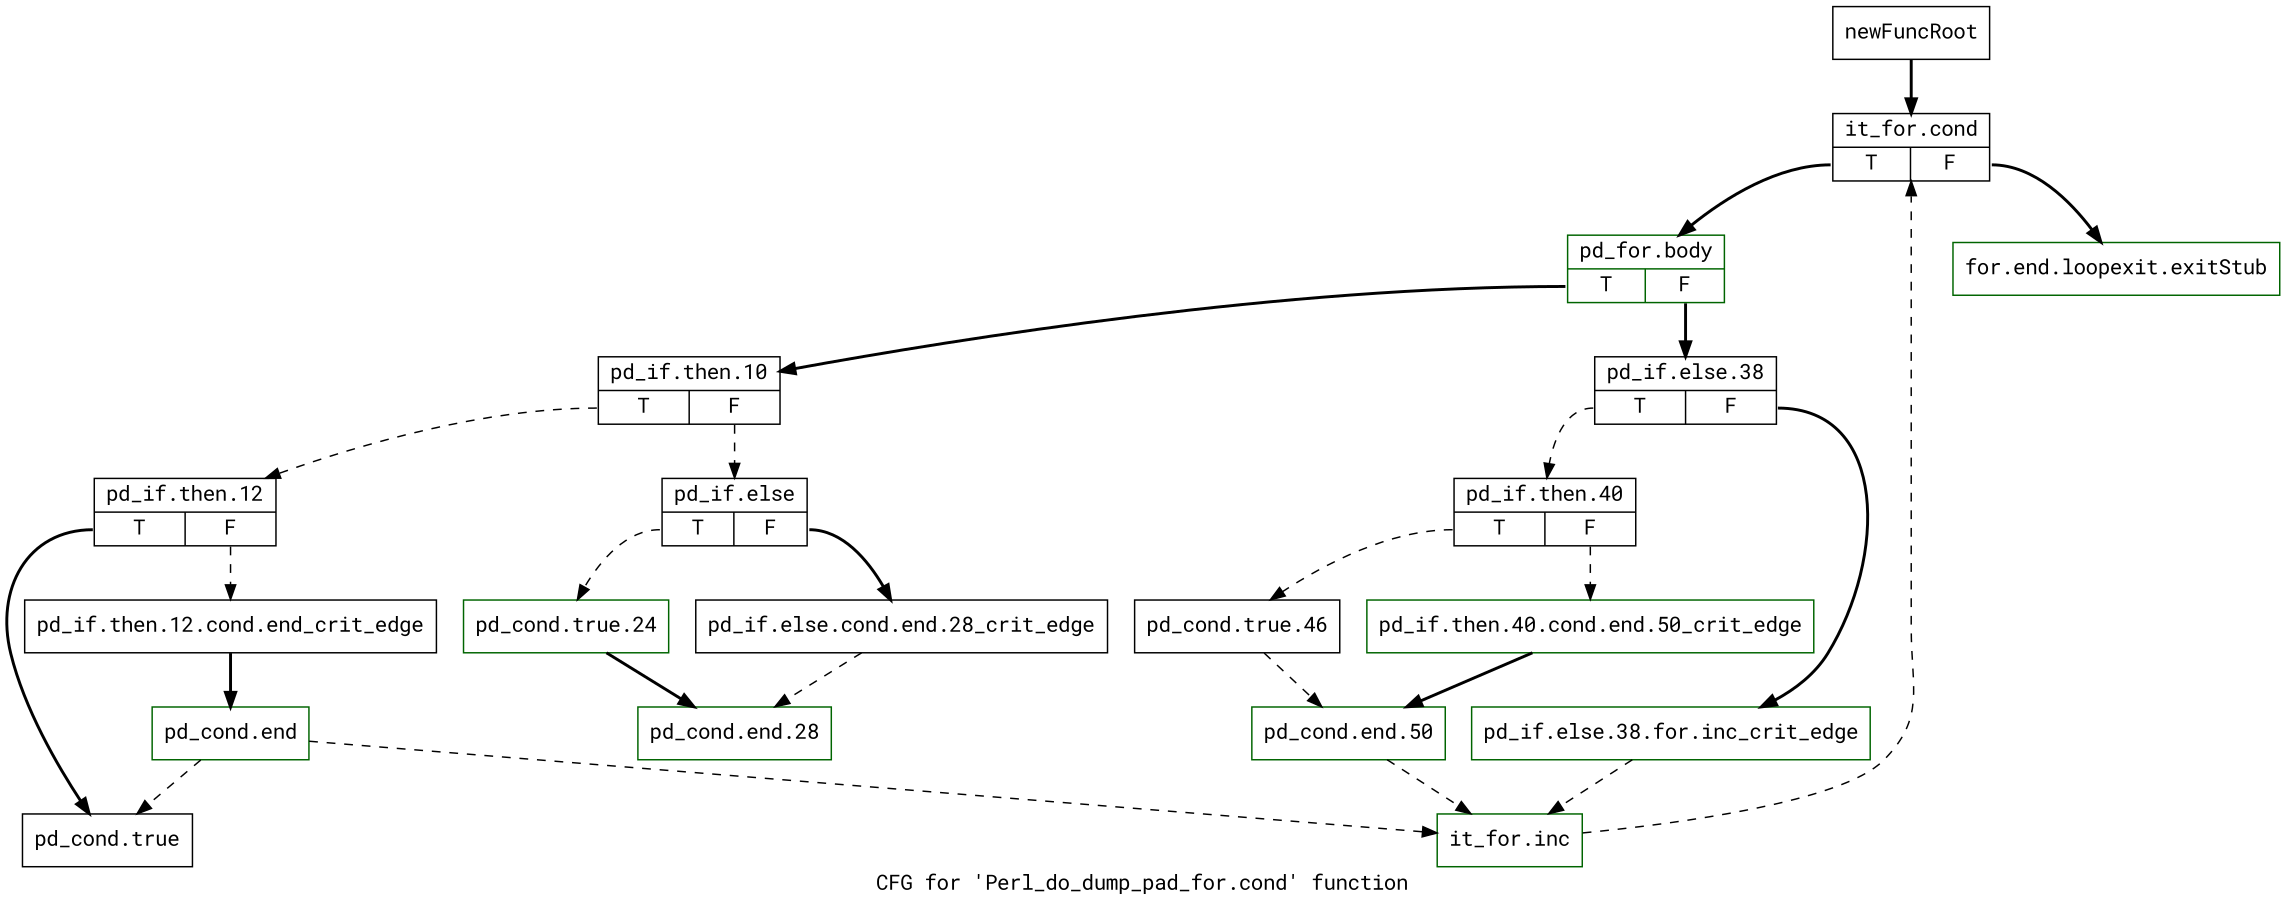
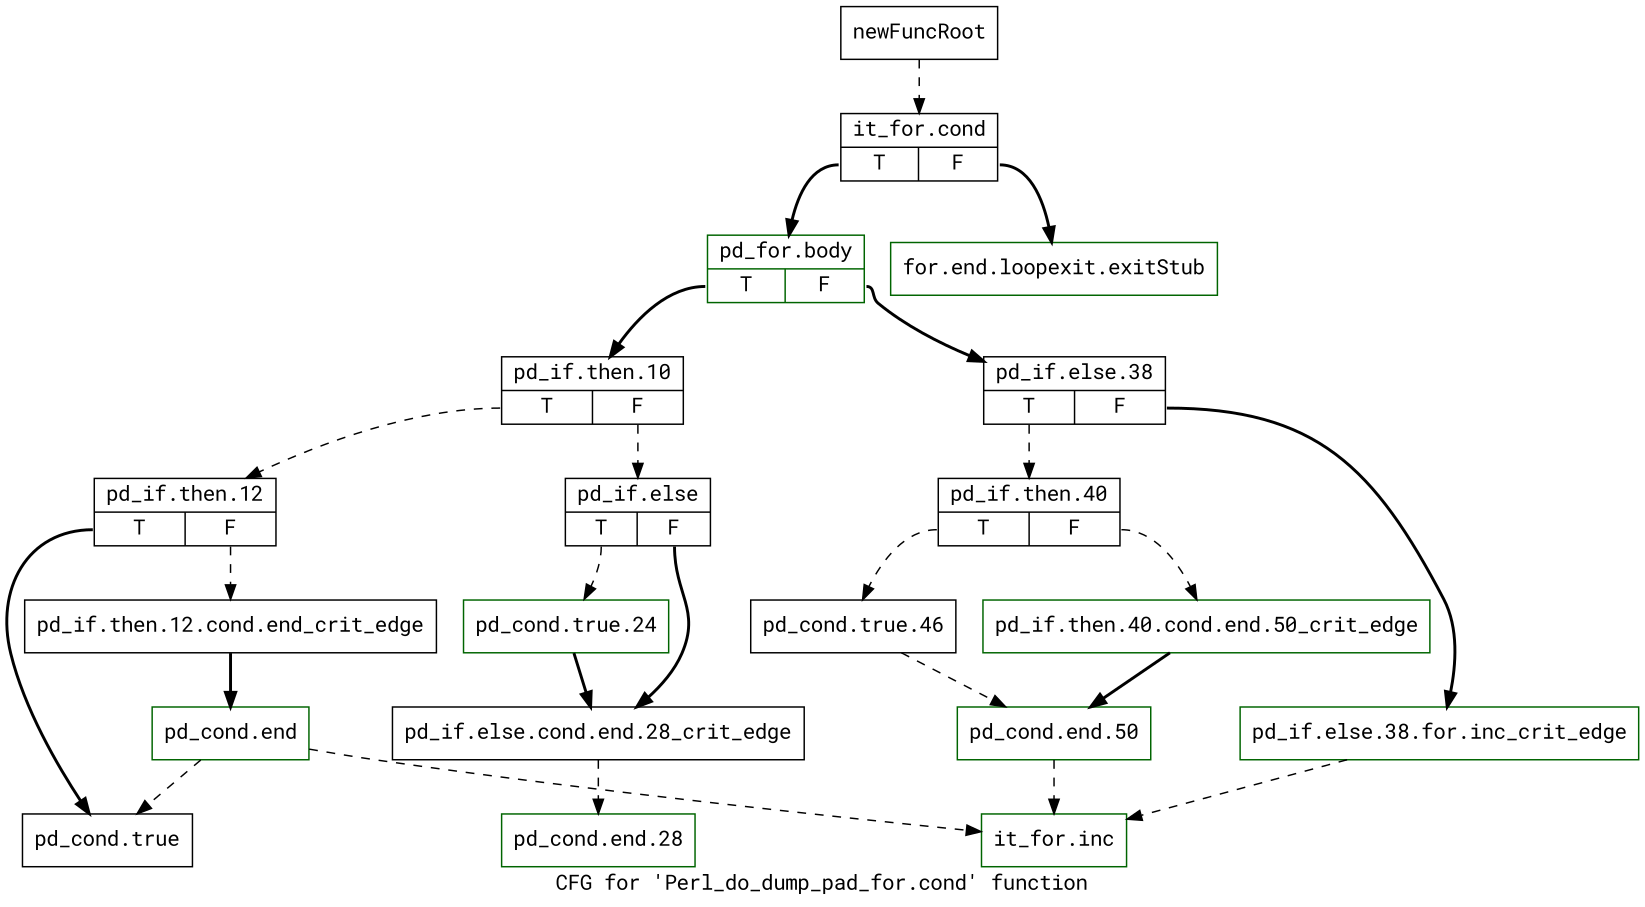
(1911, 79) -> (919, 79)
(1911, 639) -> none
(644, 676) -> (580, 673)
